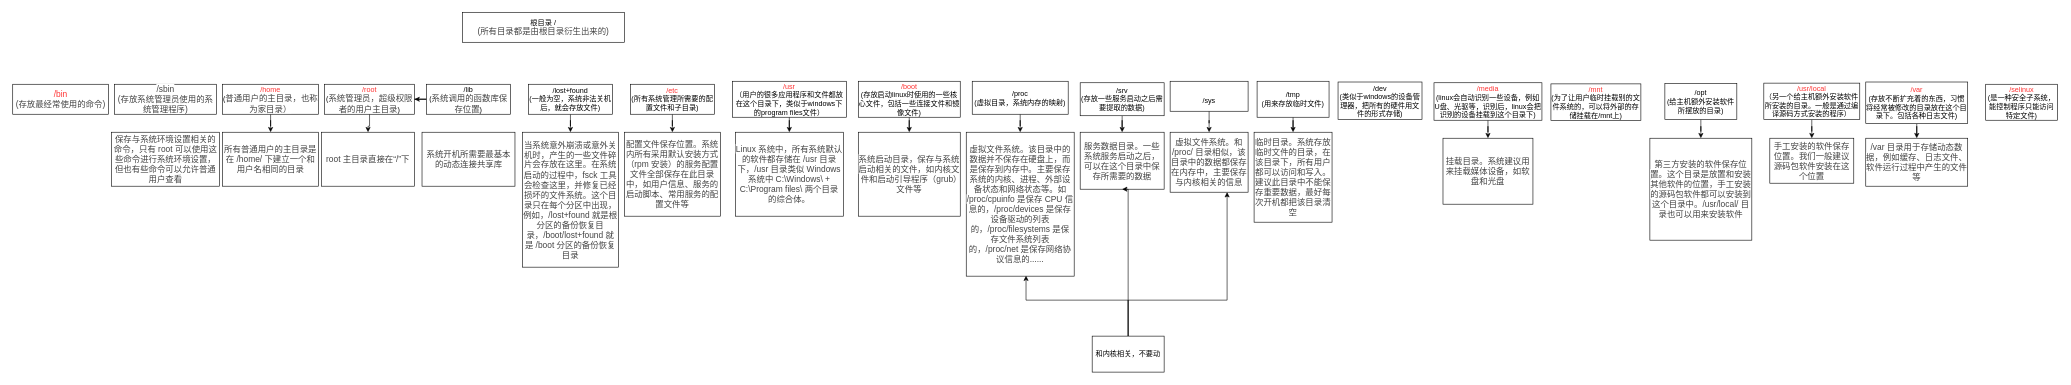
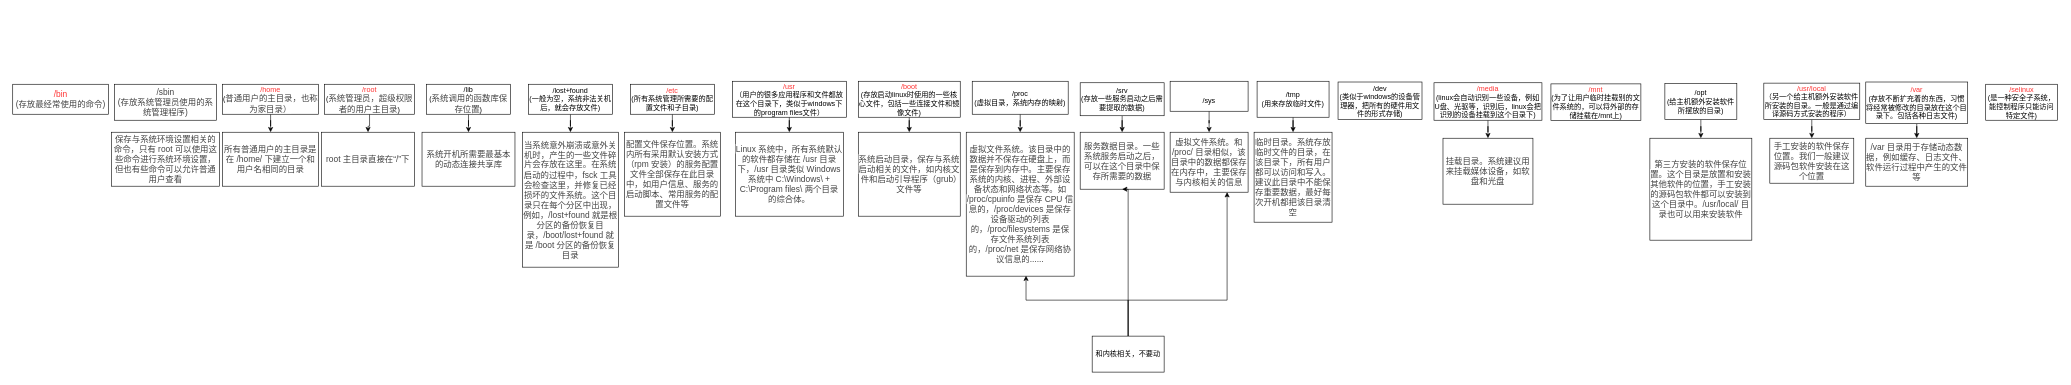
(543, 27) -> none
(165, 99) -> (165, 102)
(418, 99) -> (468, 125)
